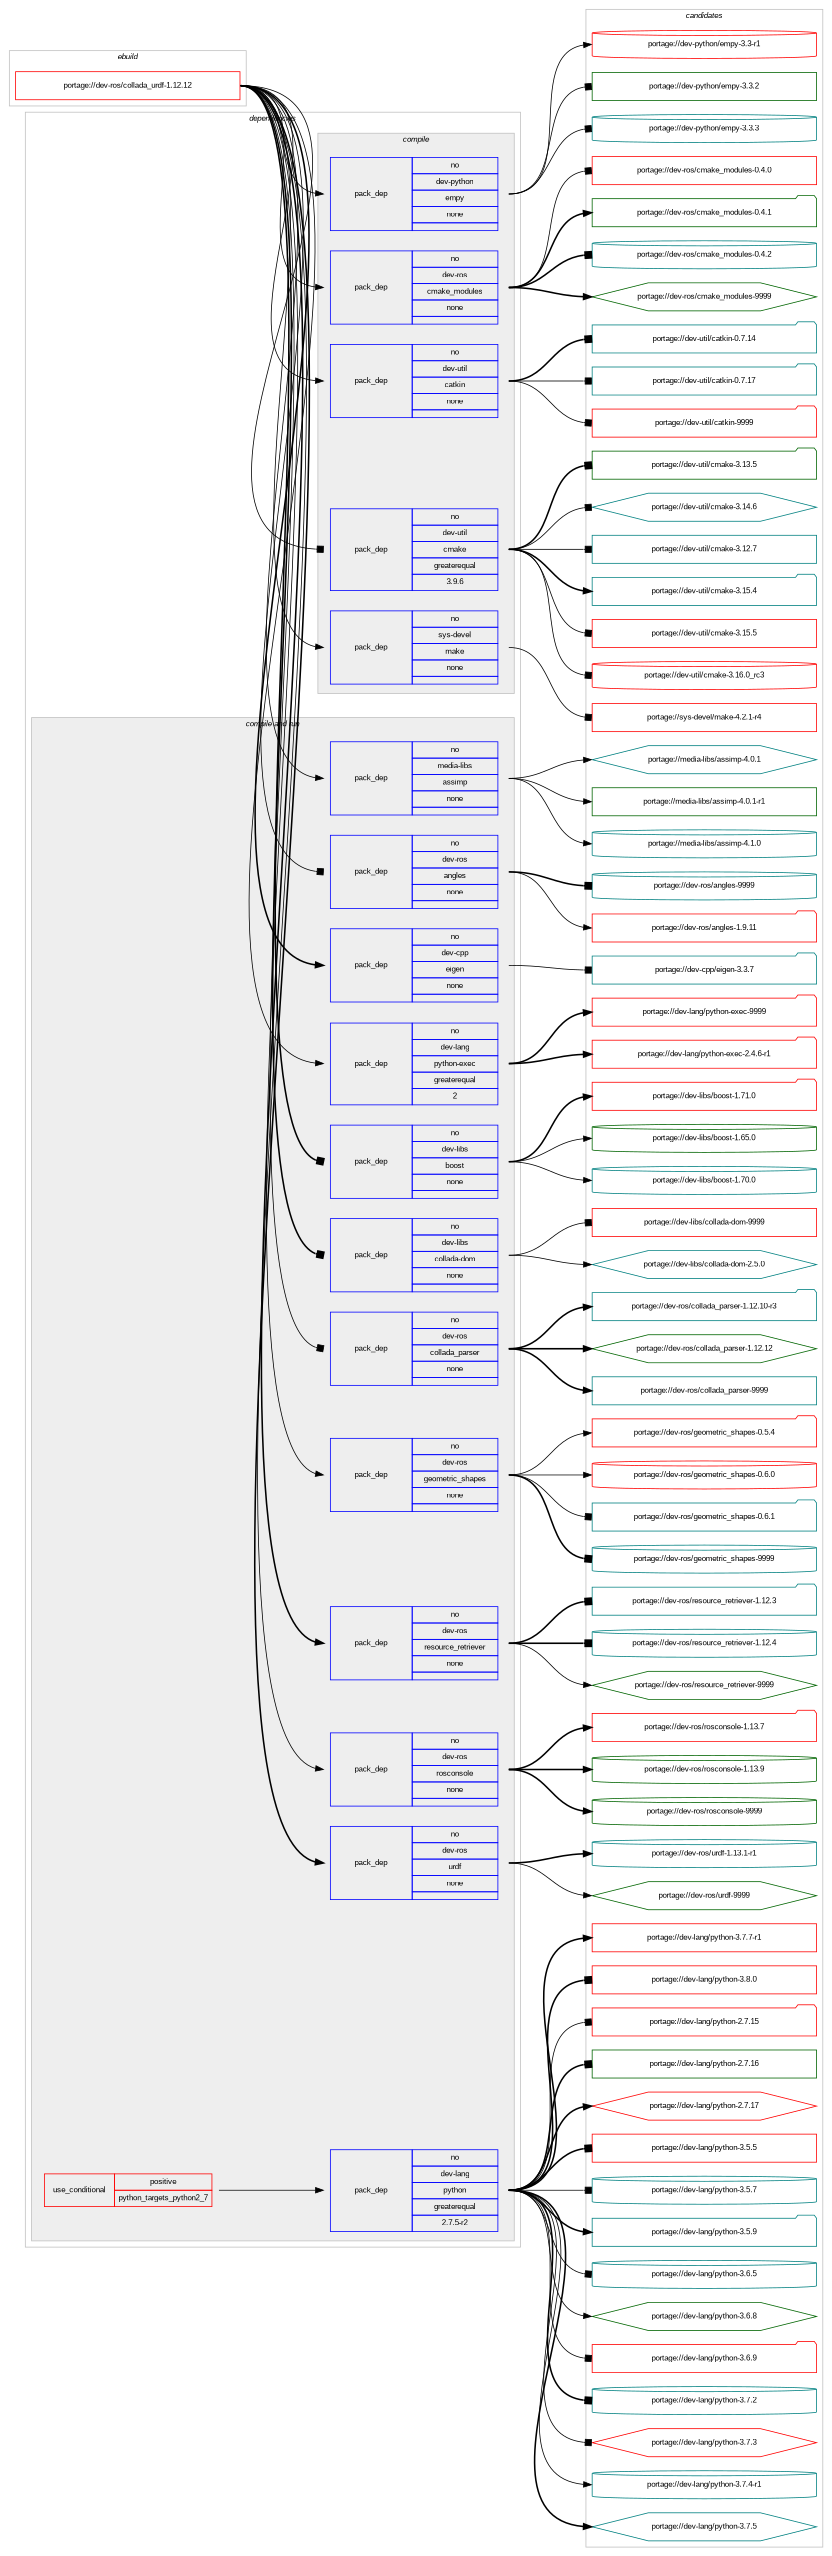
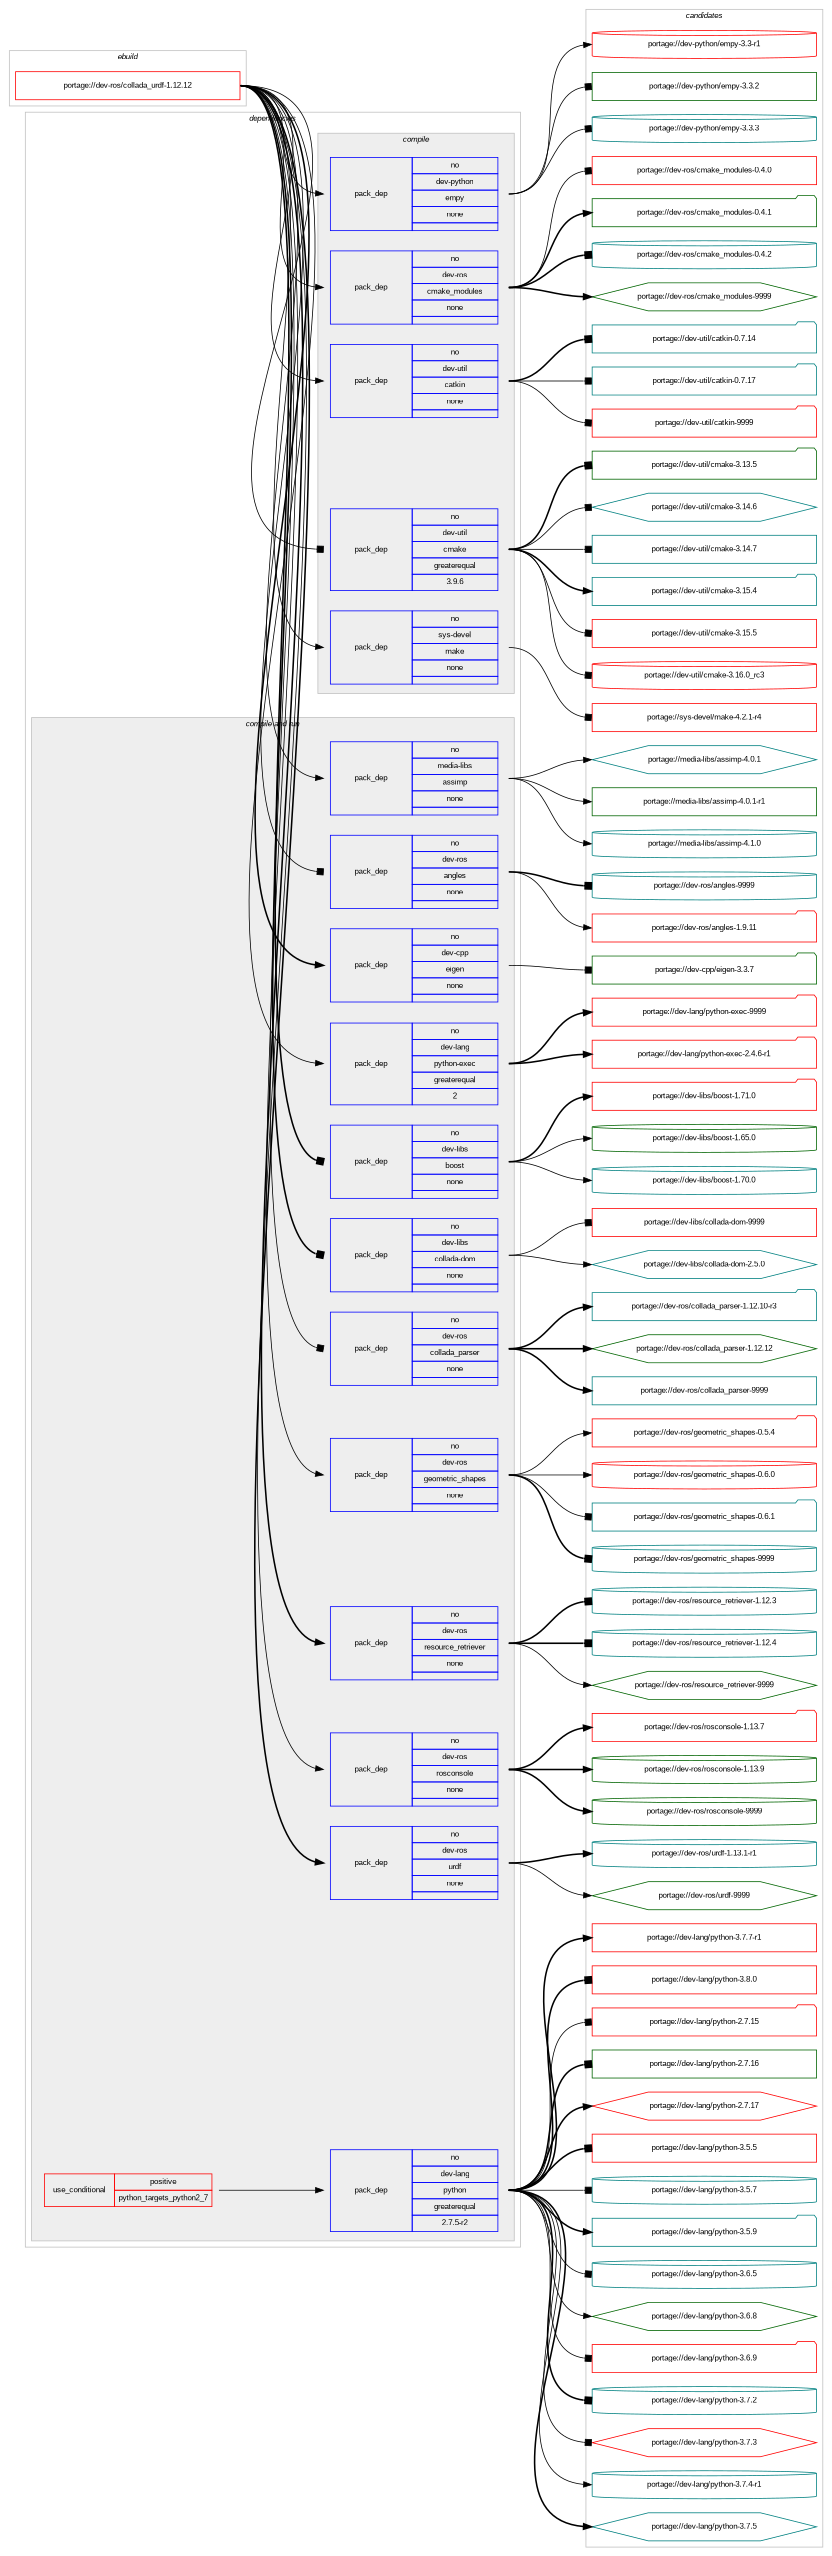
(704, 549) -> (704, 549)
(704, 970) -> (704, 970)
(704, 1601) -> (704, 1601)
